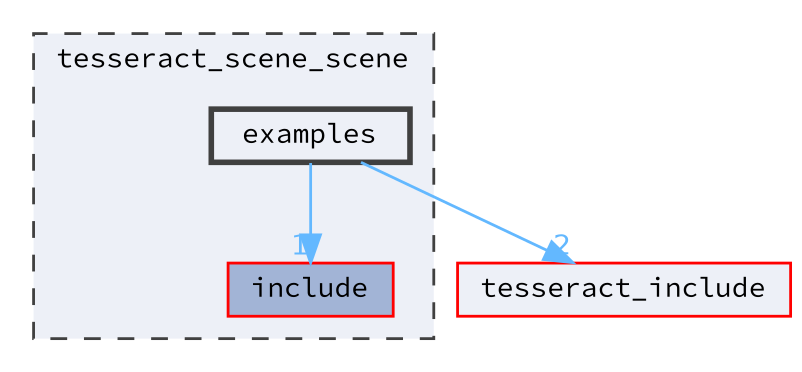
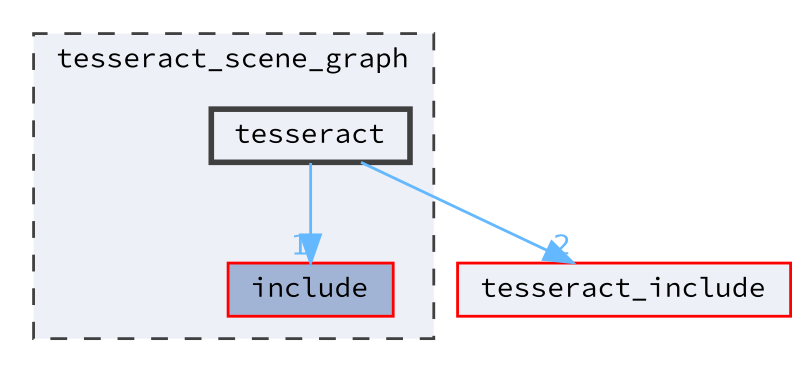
(234, 60) -> (234, 60)
(311, 136) -> (311, 136)
